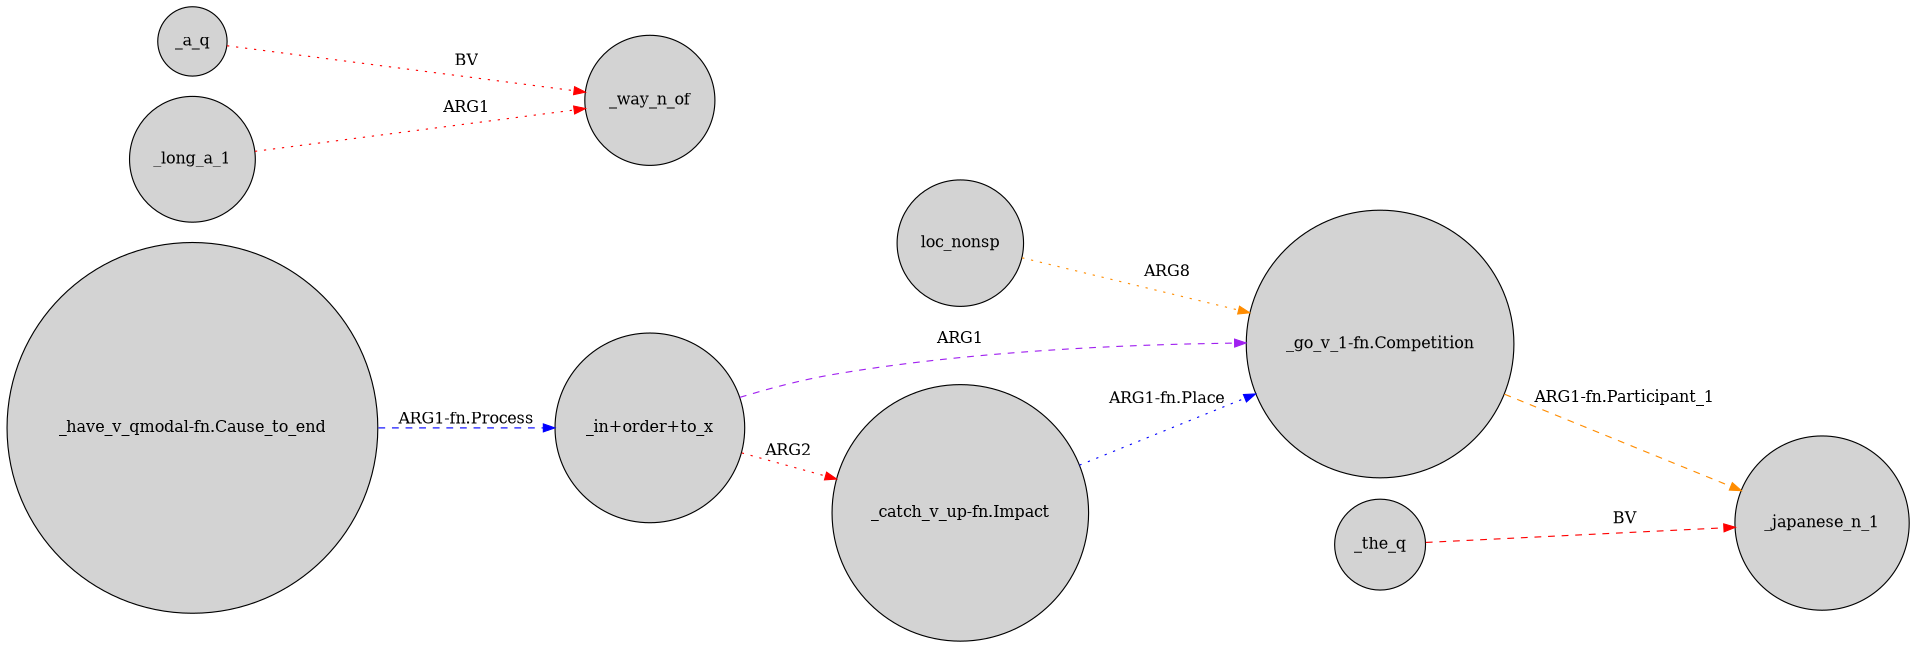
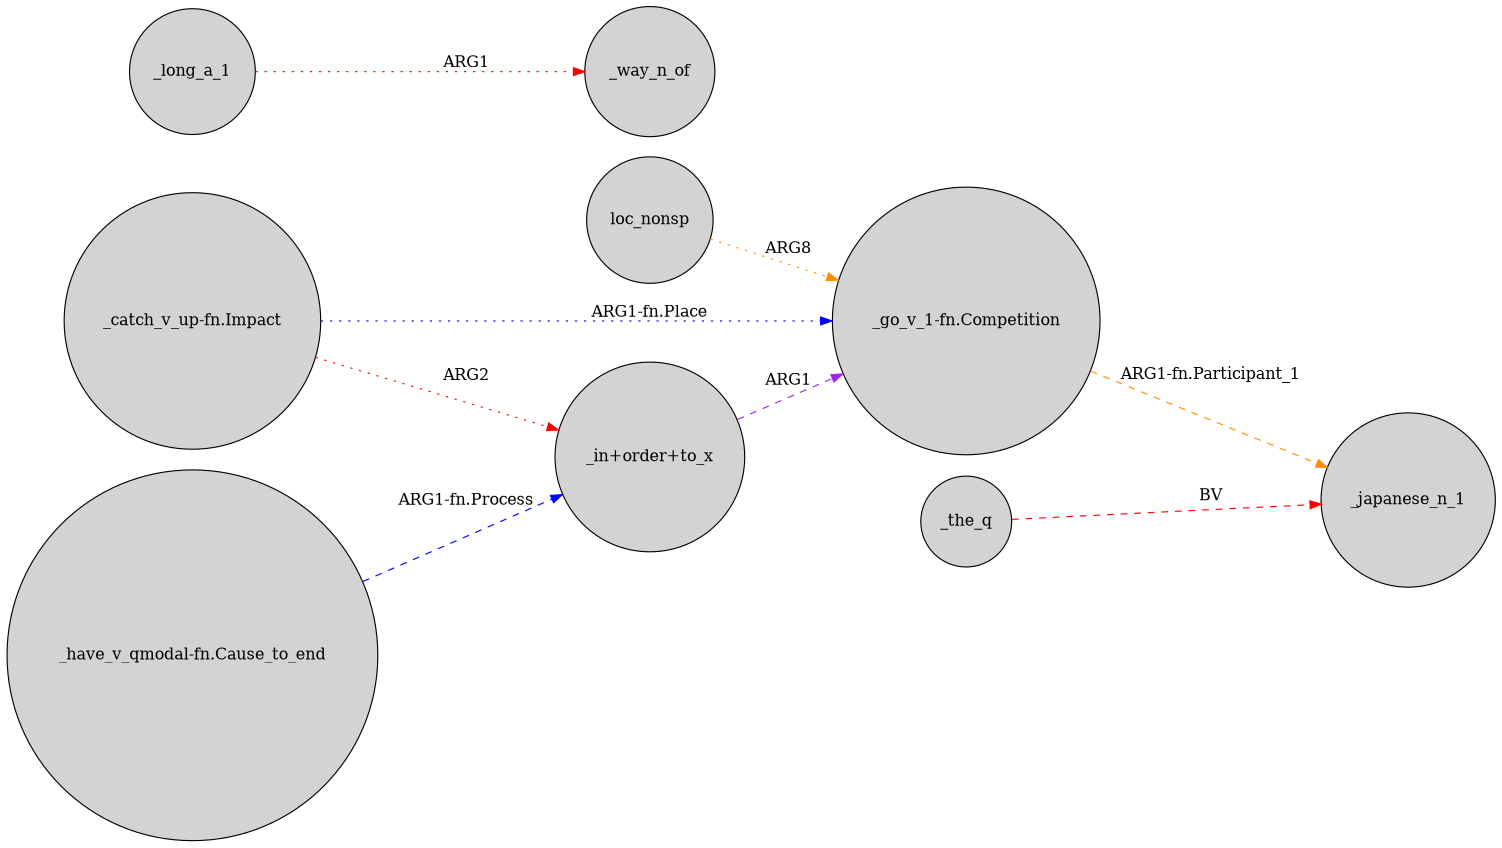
(192, 41) -> none
(784, 464) -> (431, 392)
